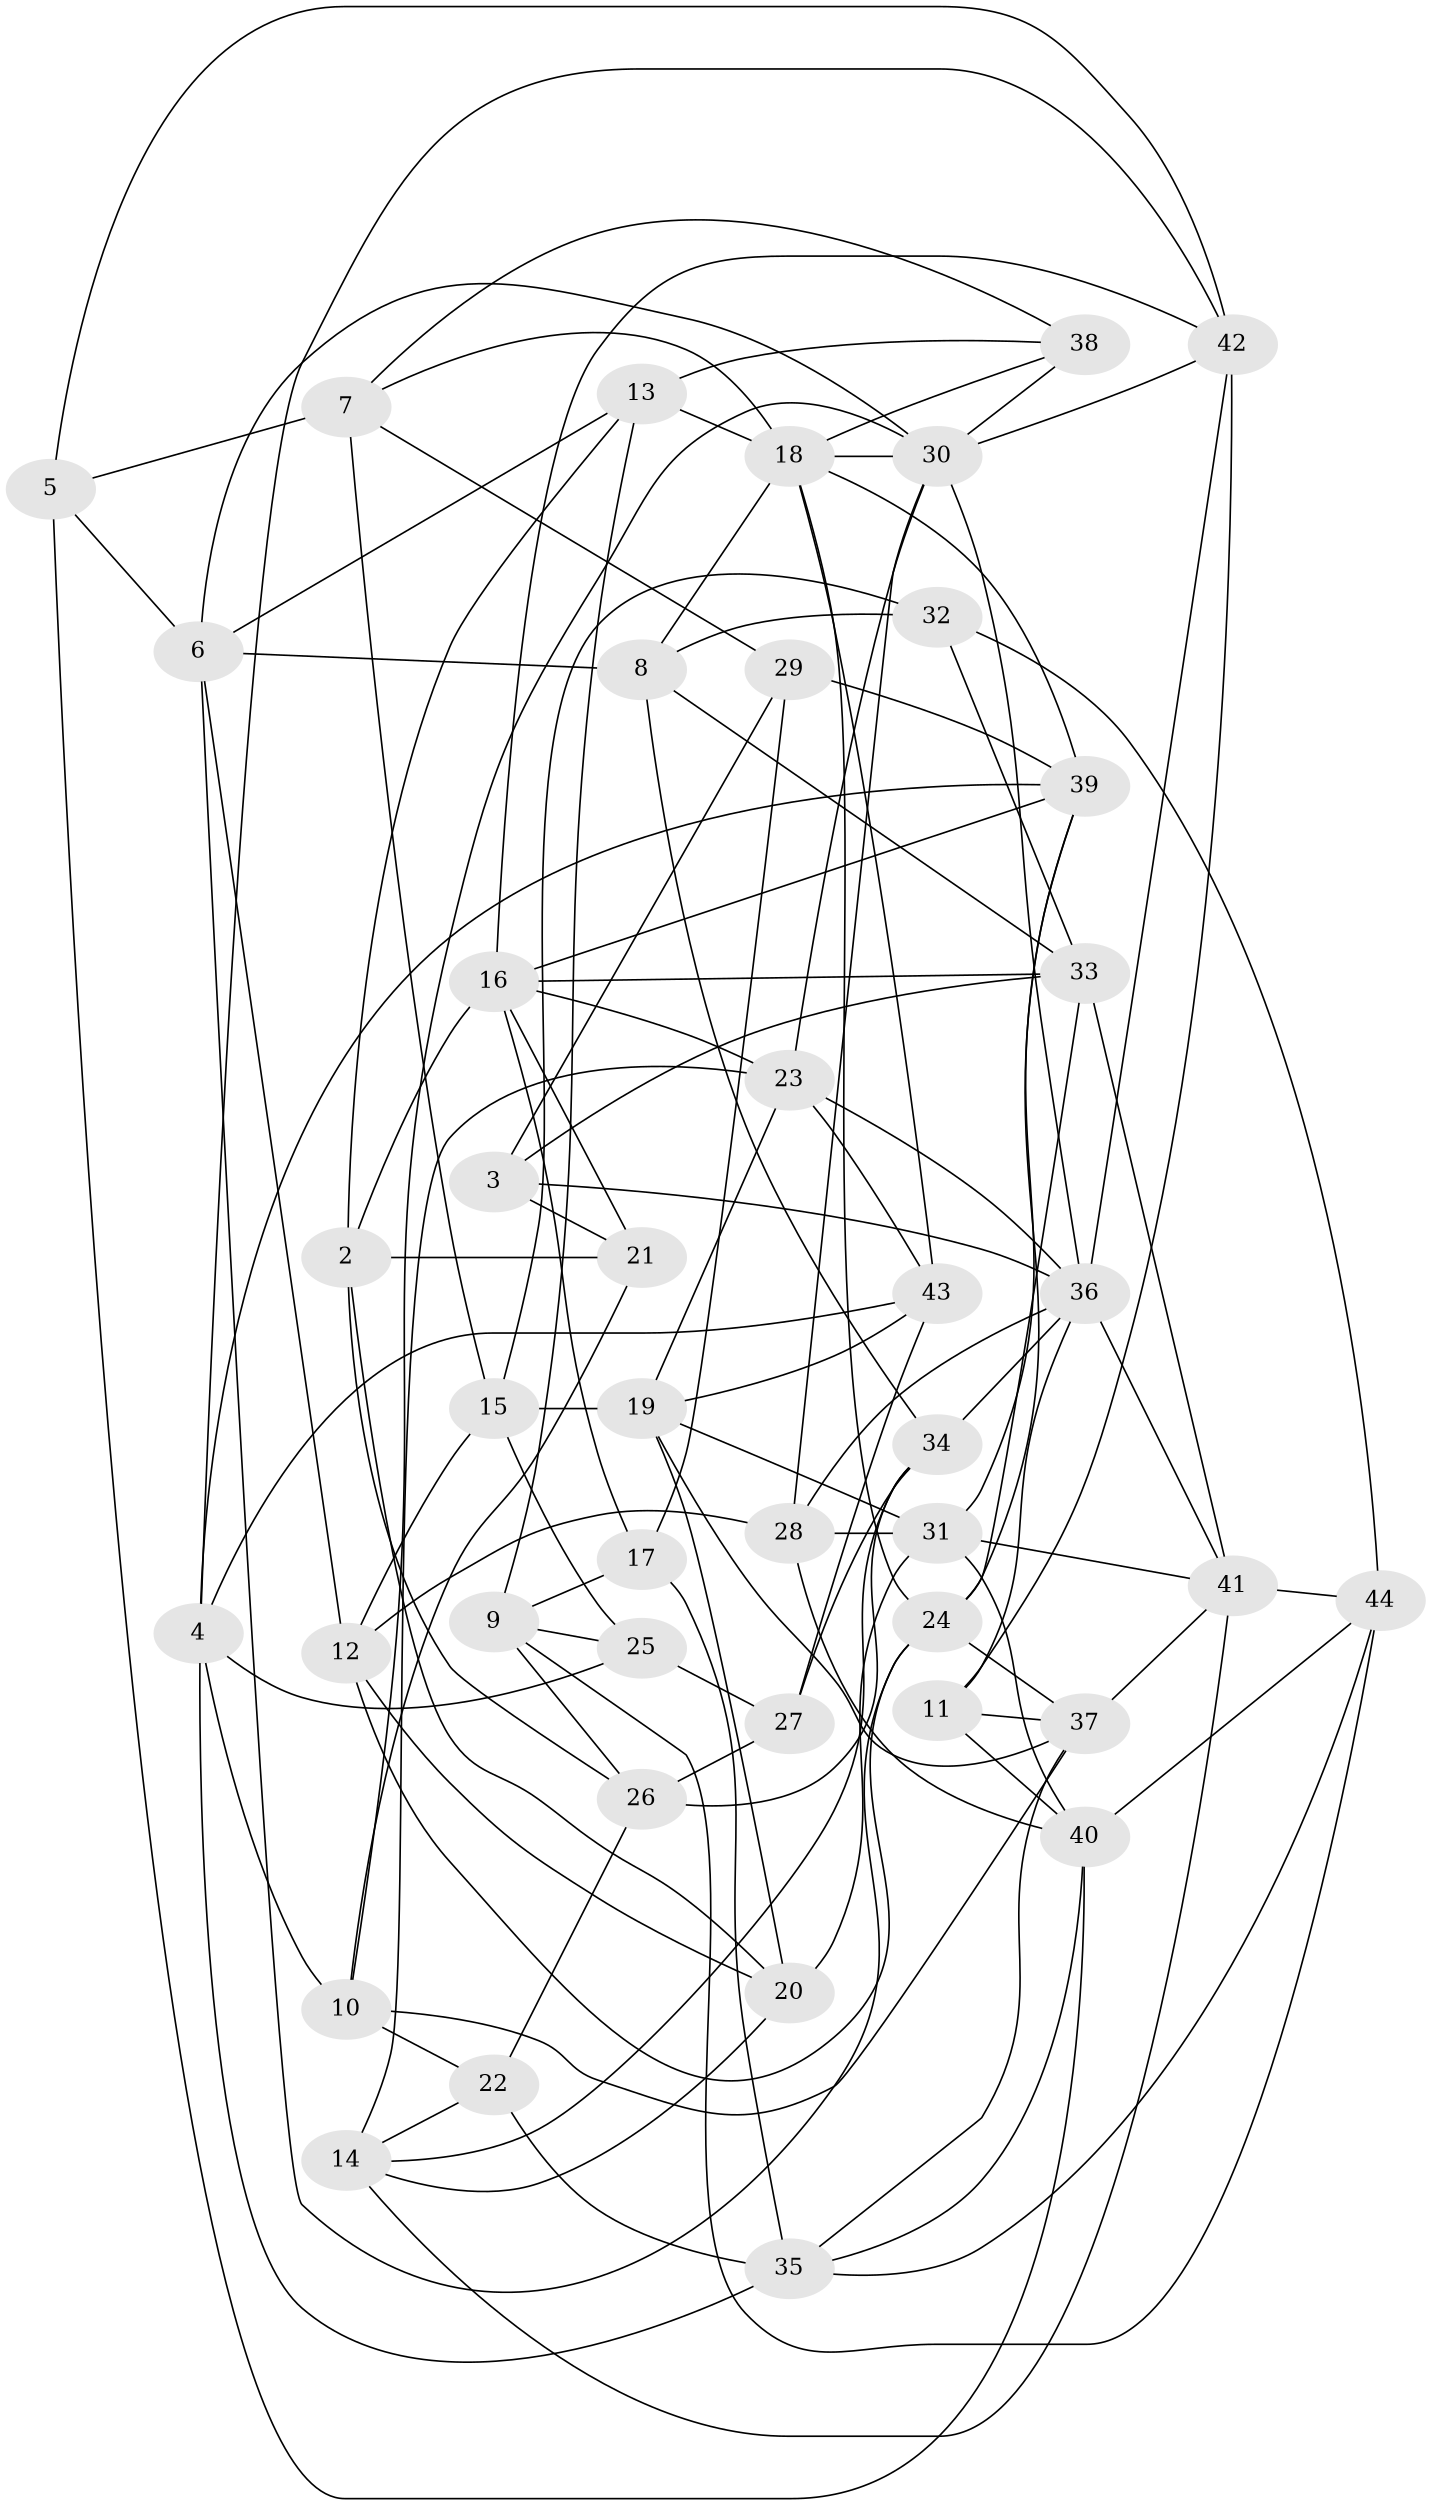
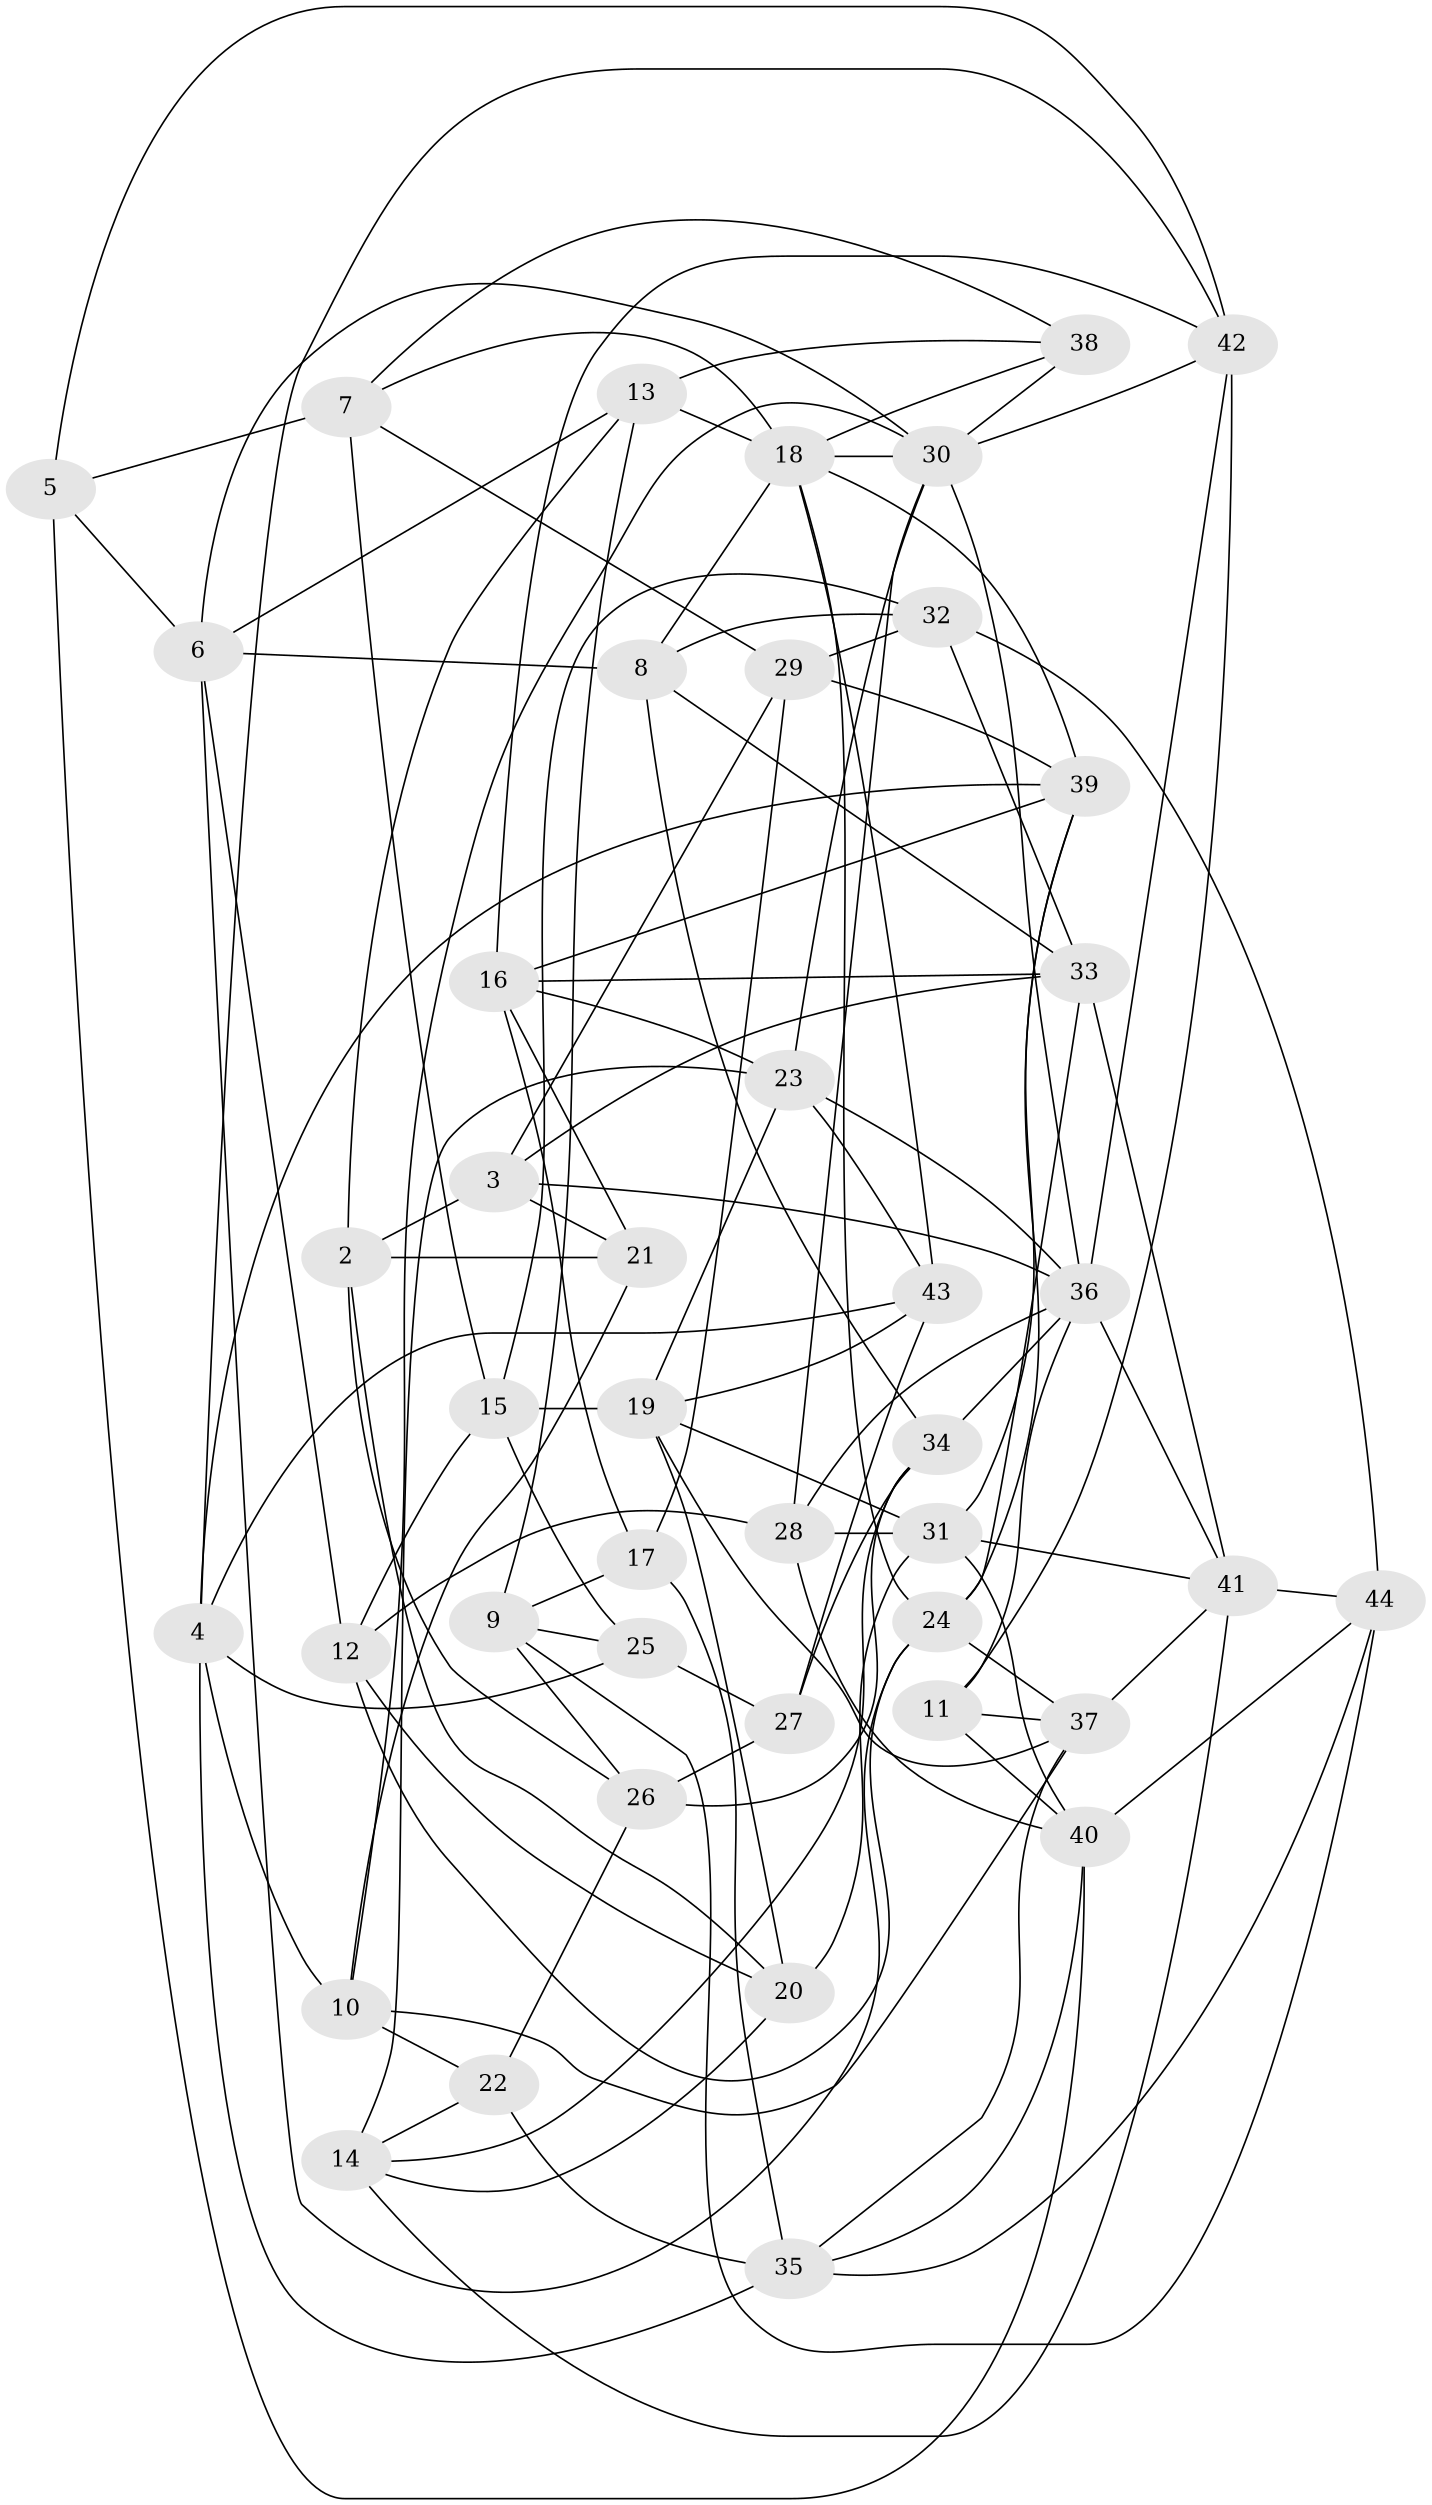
none -> (864, 643)
(407, 1114) -> (420, 1220)
